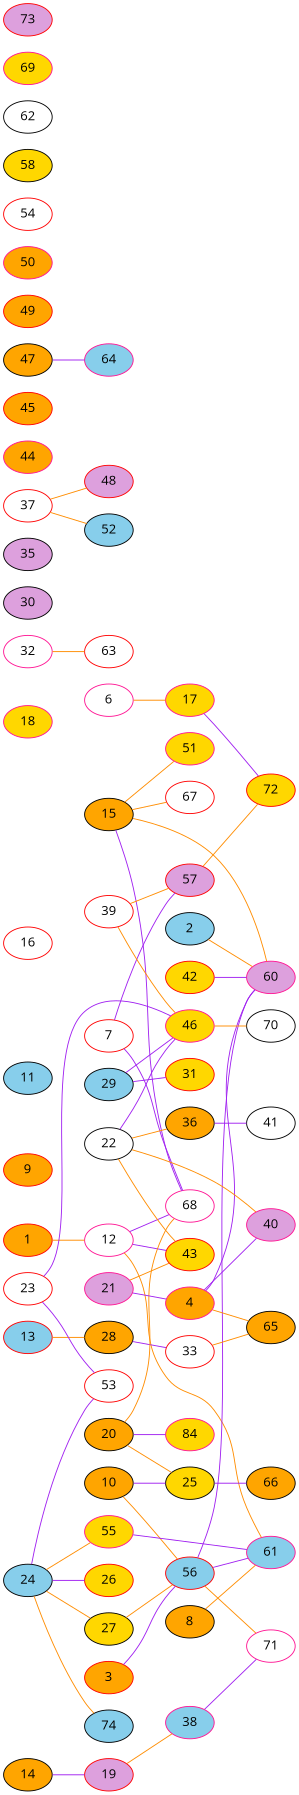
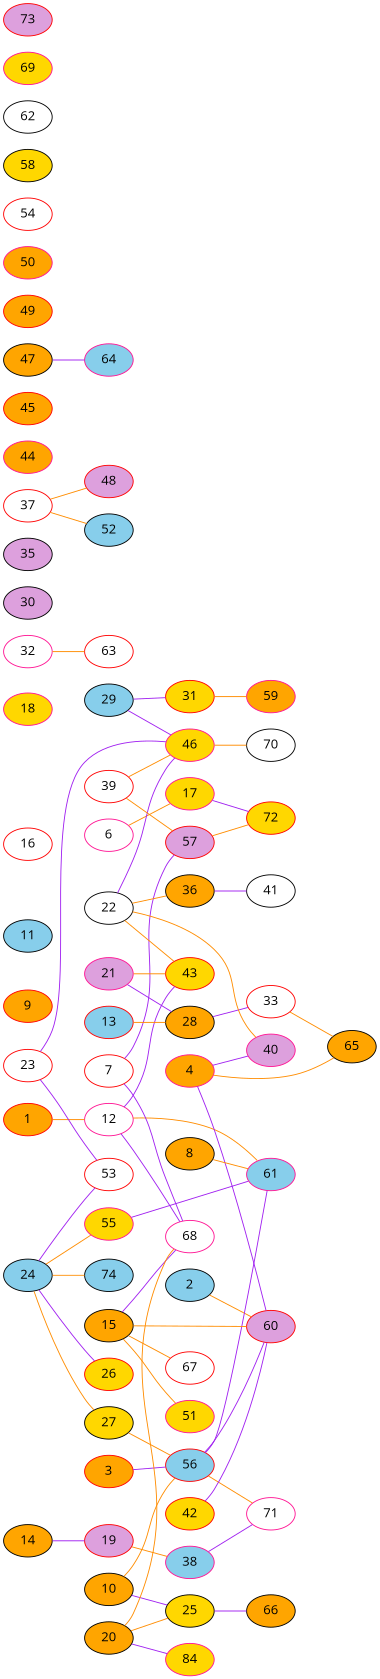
none -> (271, 697)
(271, 977) -> (271, 1327)
(155, 1297) -> (154, 1001)
